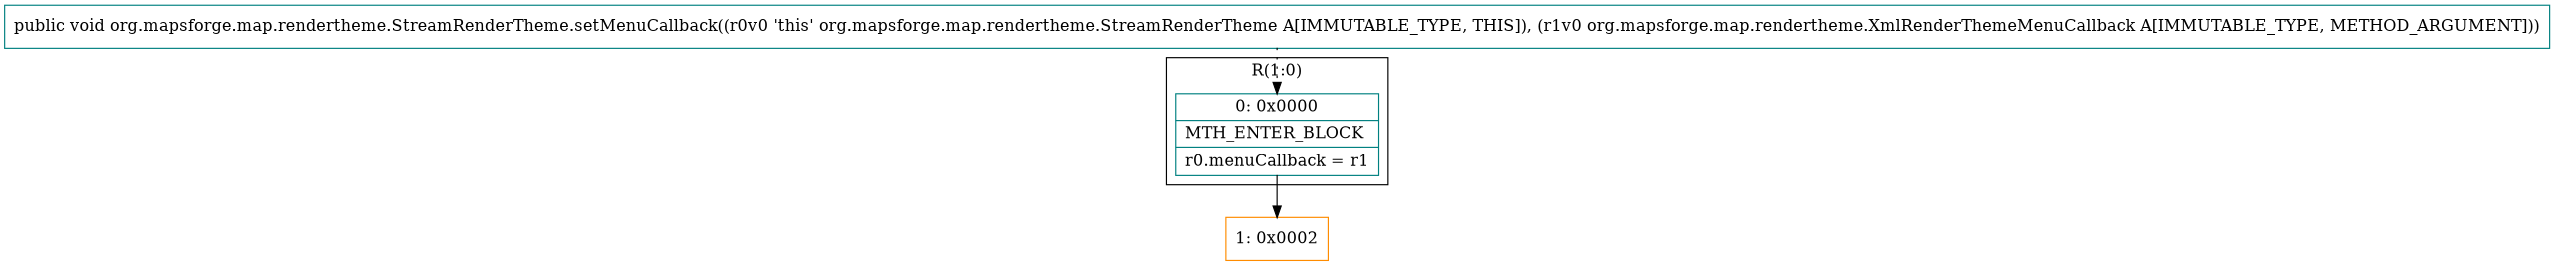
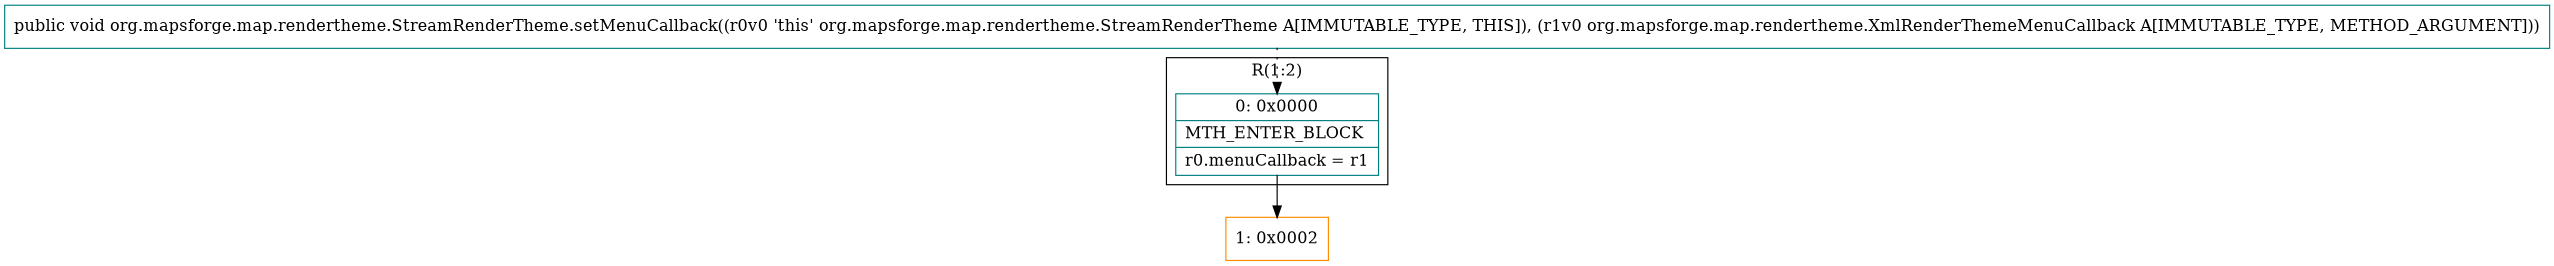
(1277, 71) -> (1277, 71)
